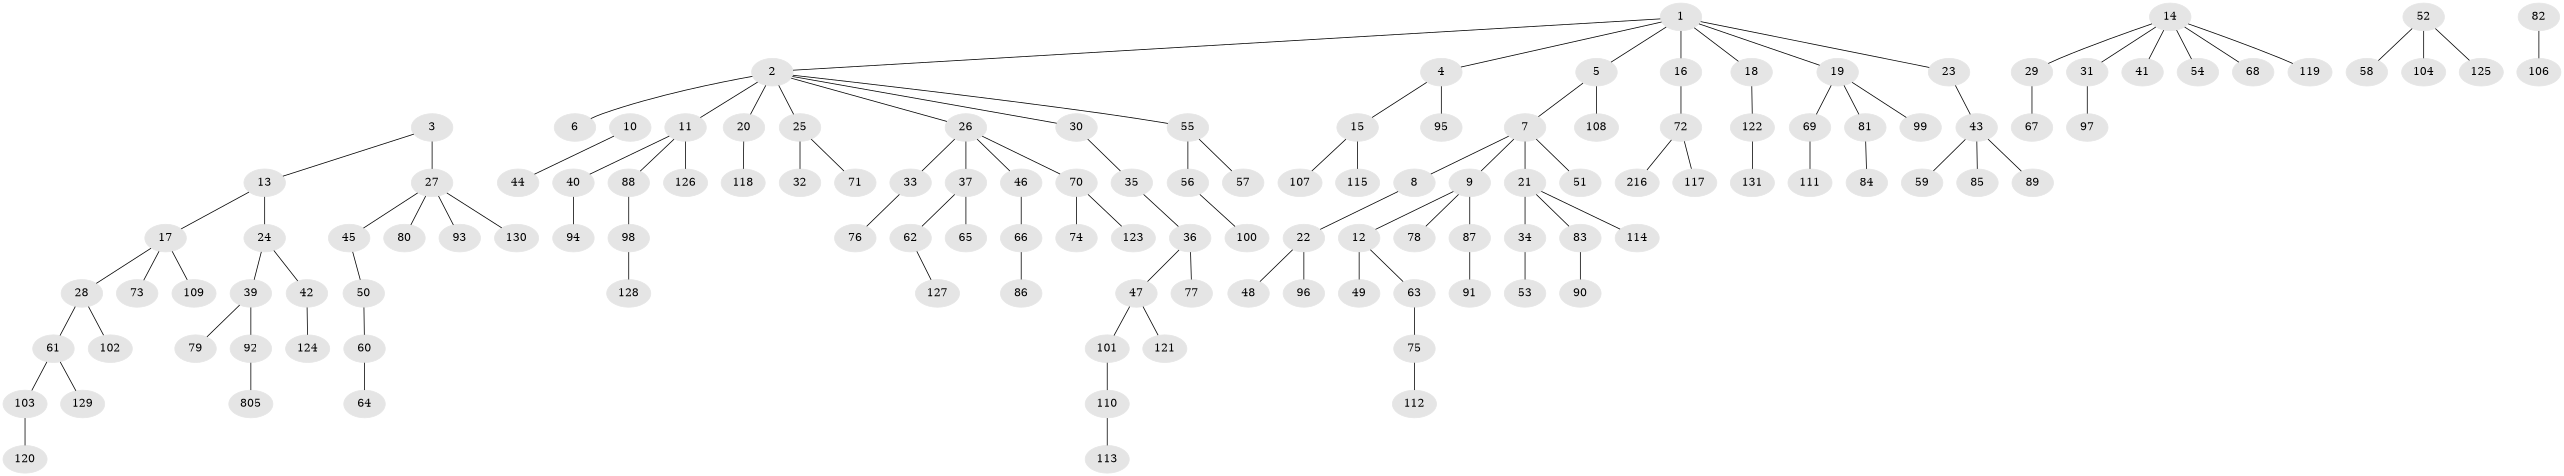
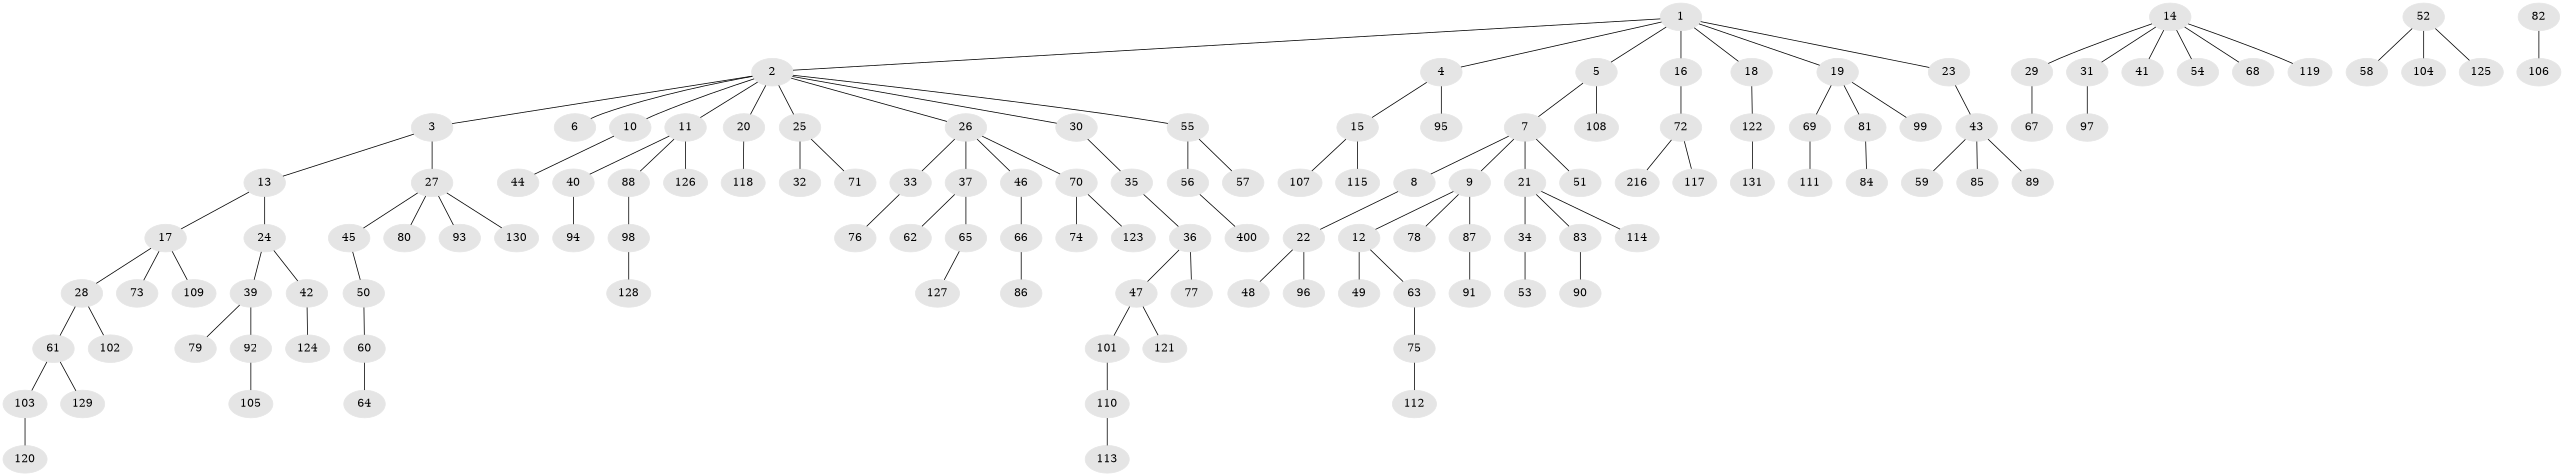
none -> (700, 98)
none -> (602, 100)
(1247, 238) -> (1247, 238)
(924, 266) -> (952, 266)
(251, 404) -> (251, 404)
